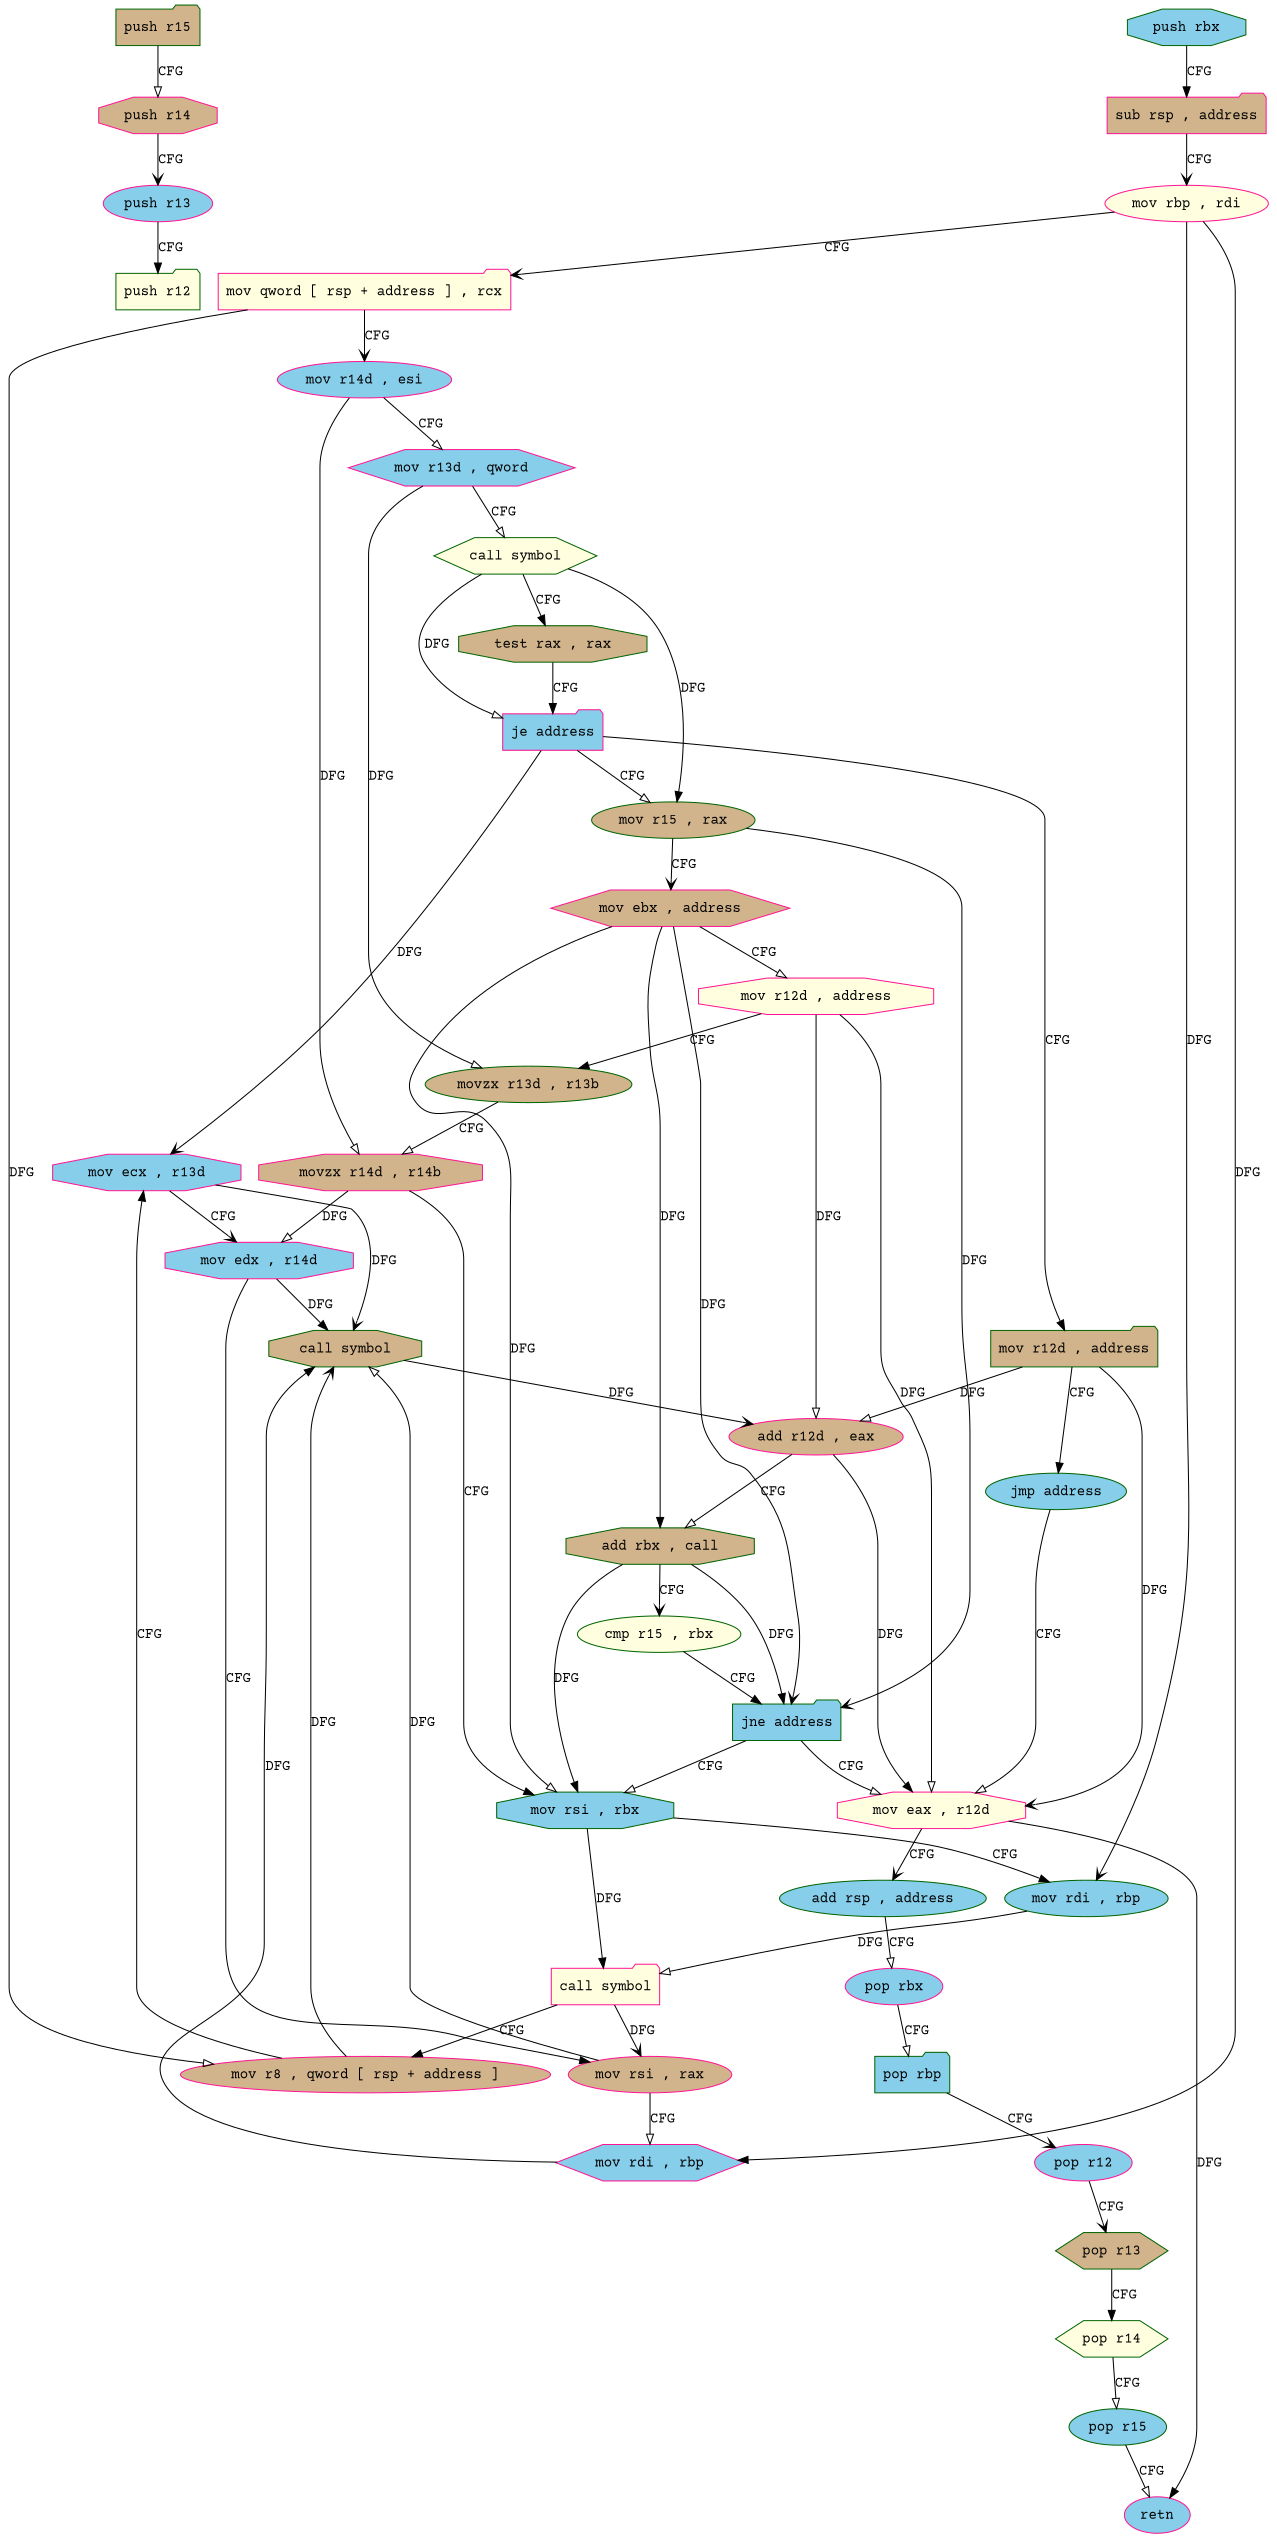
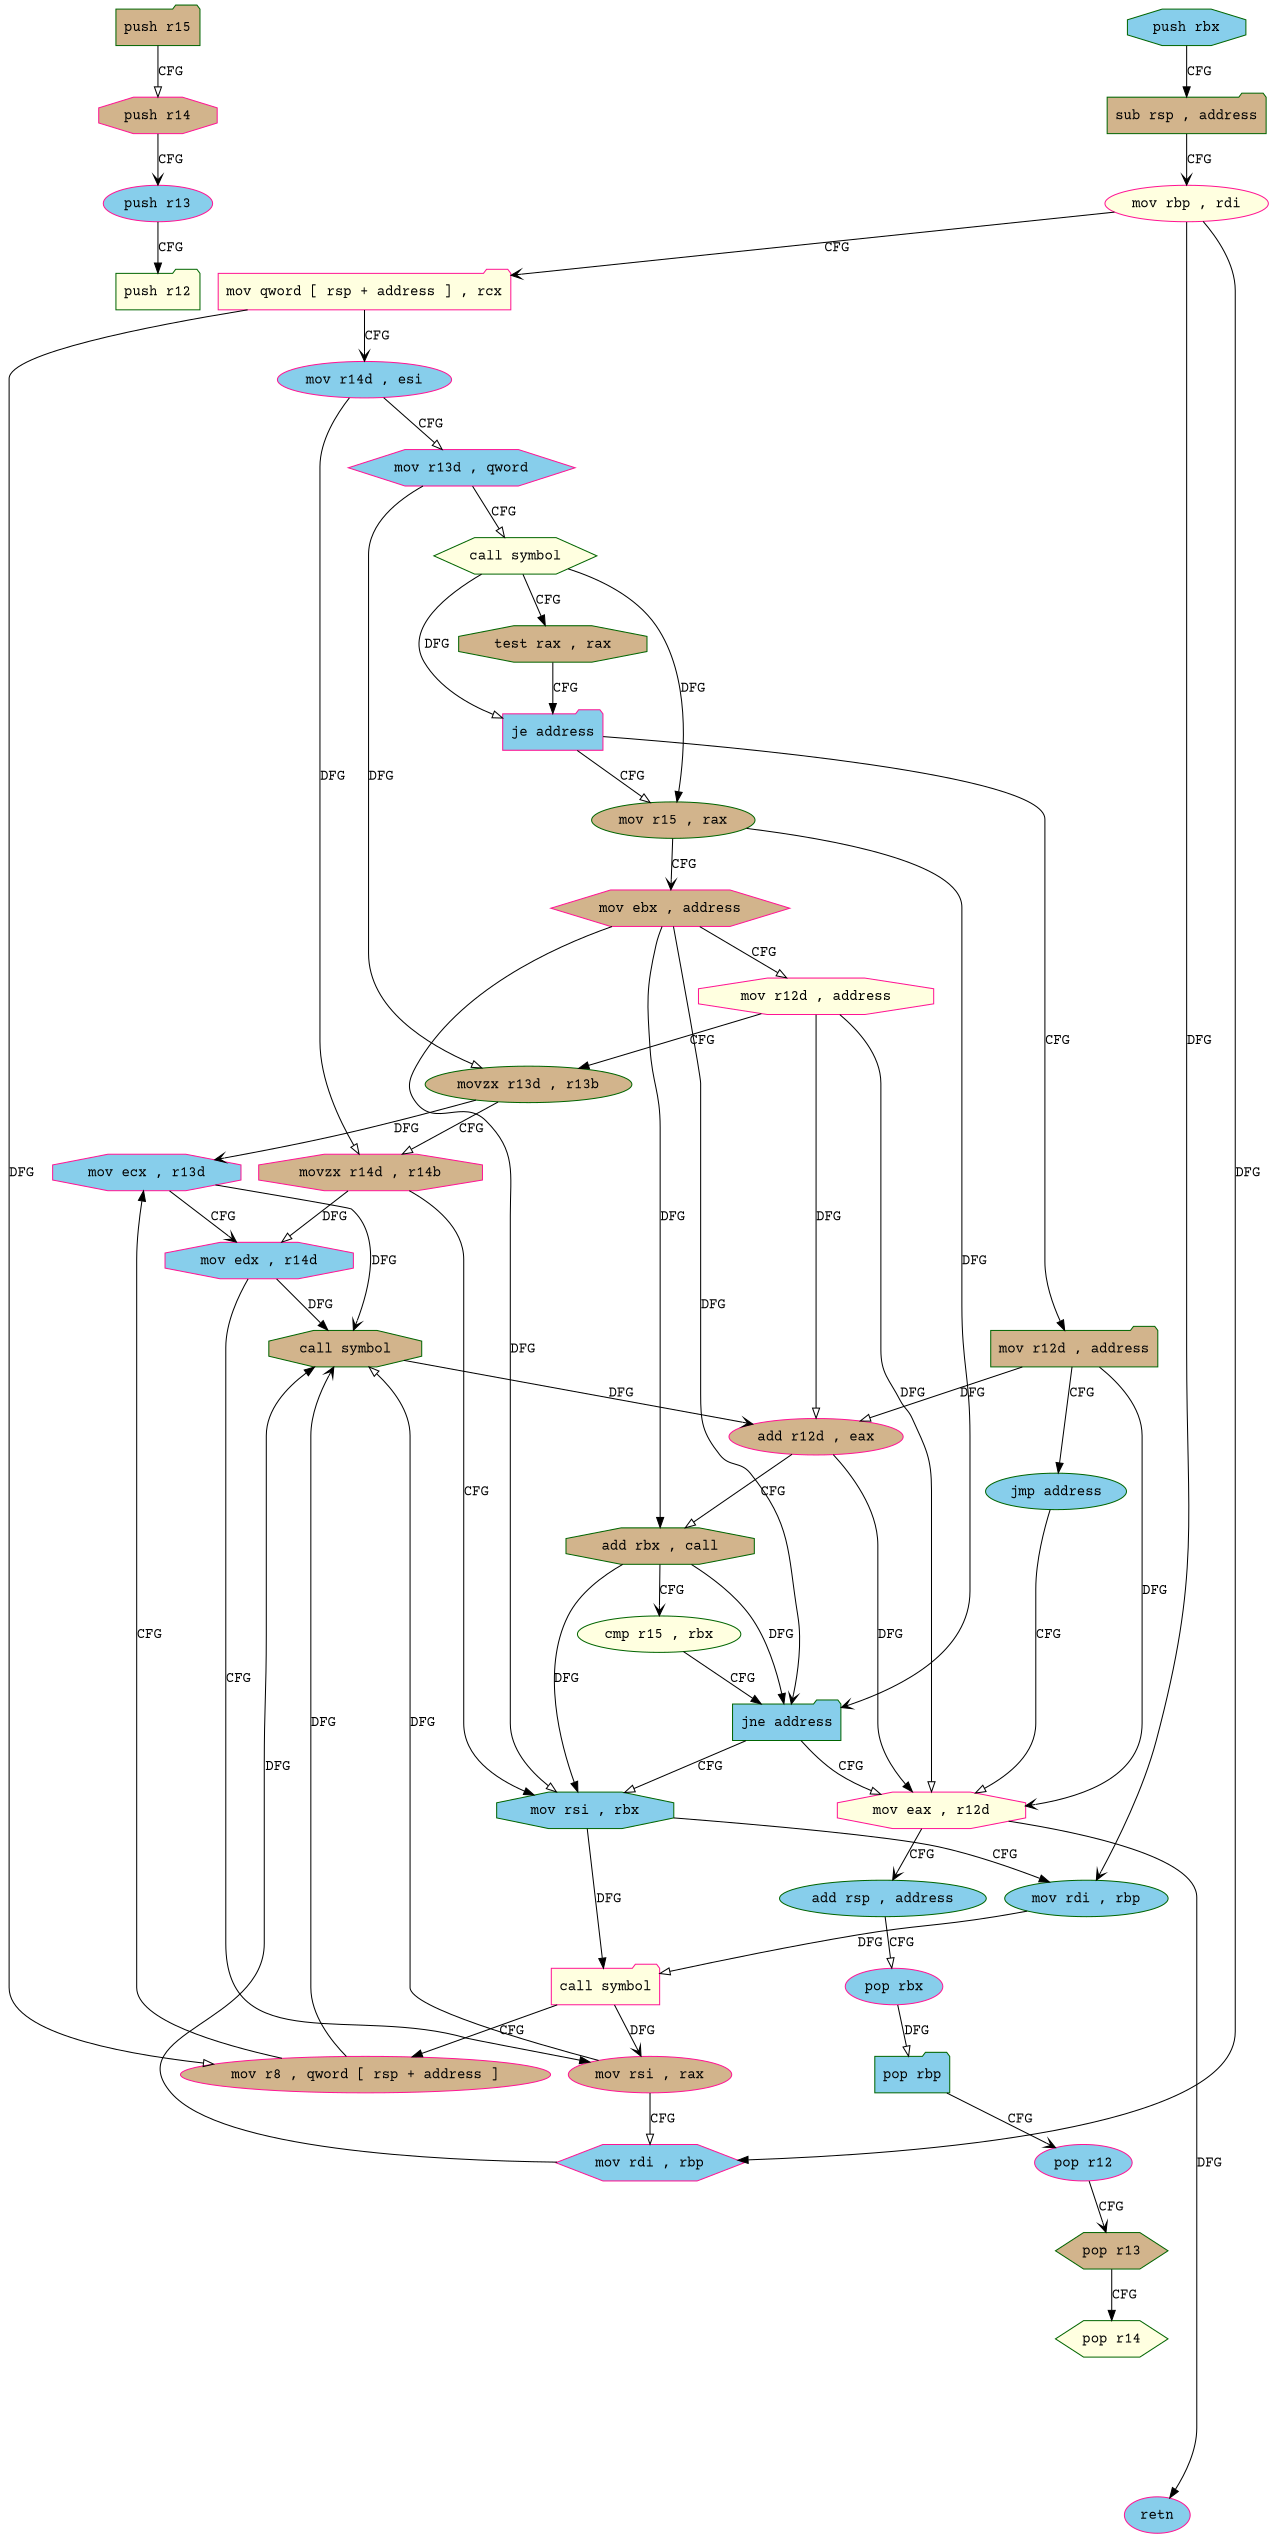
(1187, 115) -> (1187, 115)
(378, 966) -> (357, 1131)
(917, 2031) -> (917, 2031)
(1118, 2427) -> none
